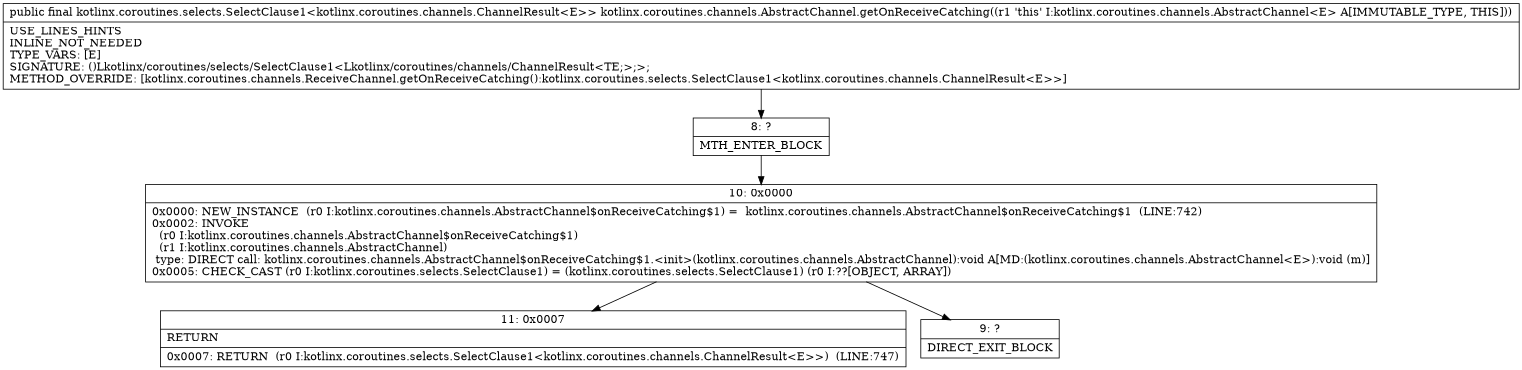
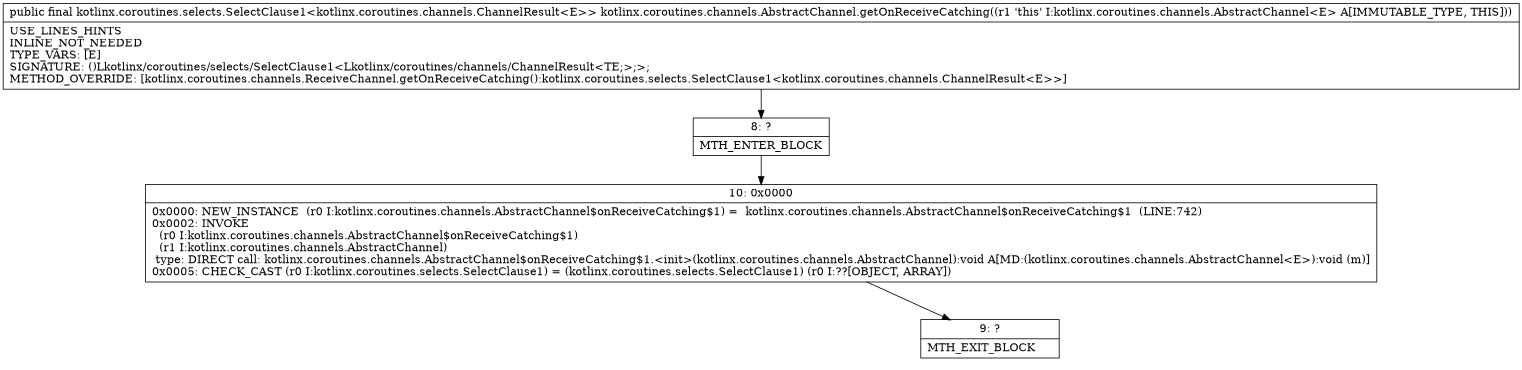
(533, 339) -> none
(990, 348) -> (982, 348)
